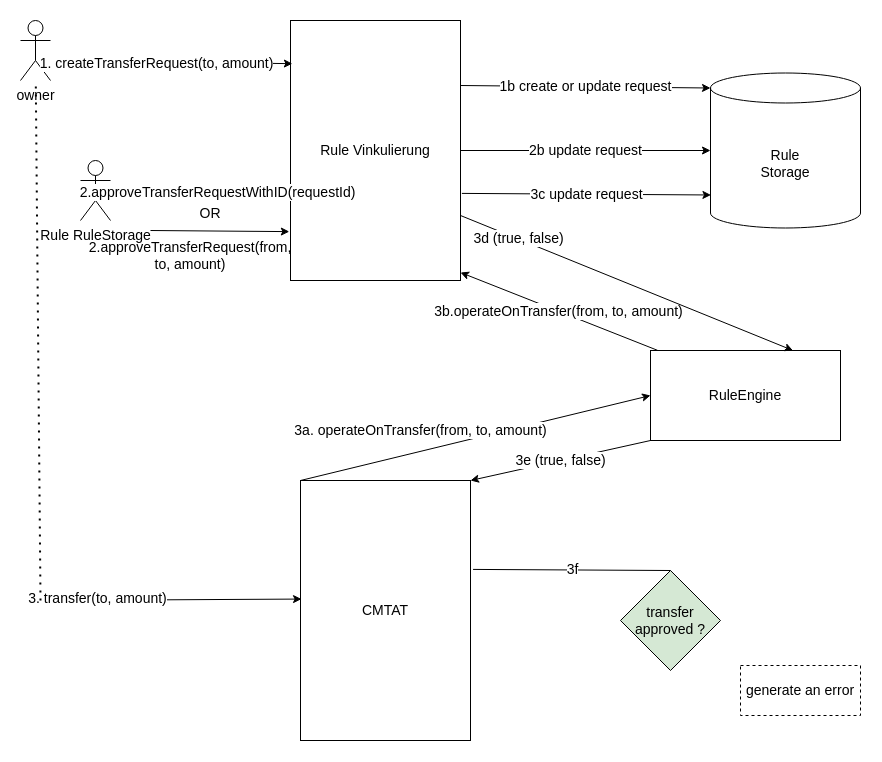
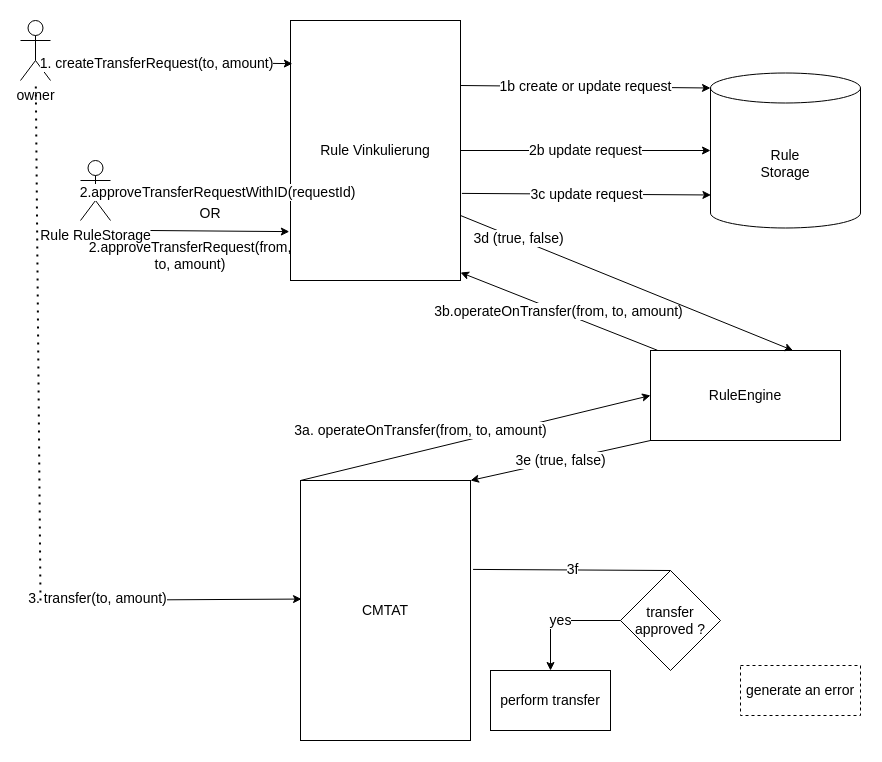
none -> (565, 621)
(671, 621) -> (671, 621)
none -> (551, 701)
